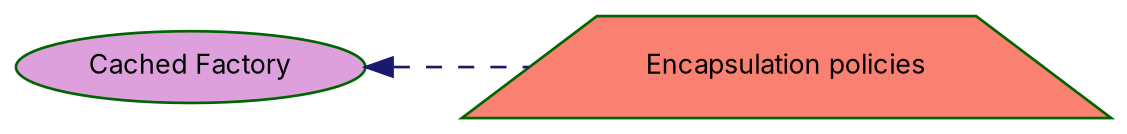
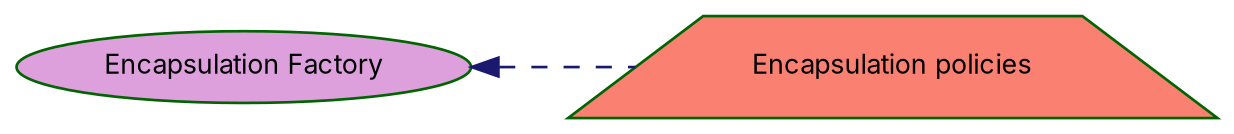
(191, 67) -> (244, 67)
